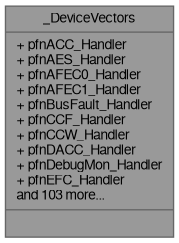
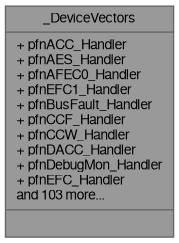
(79, 90) -> (74, 90)
